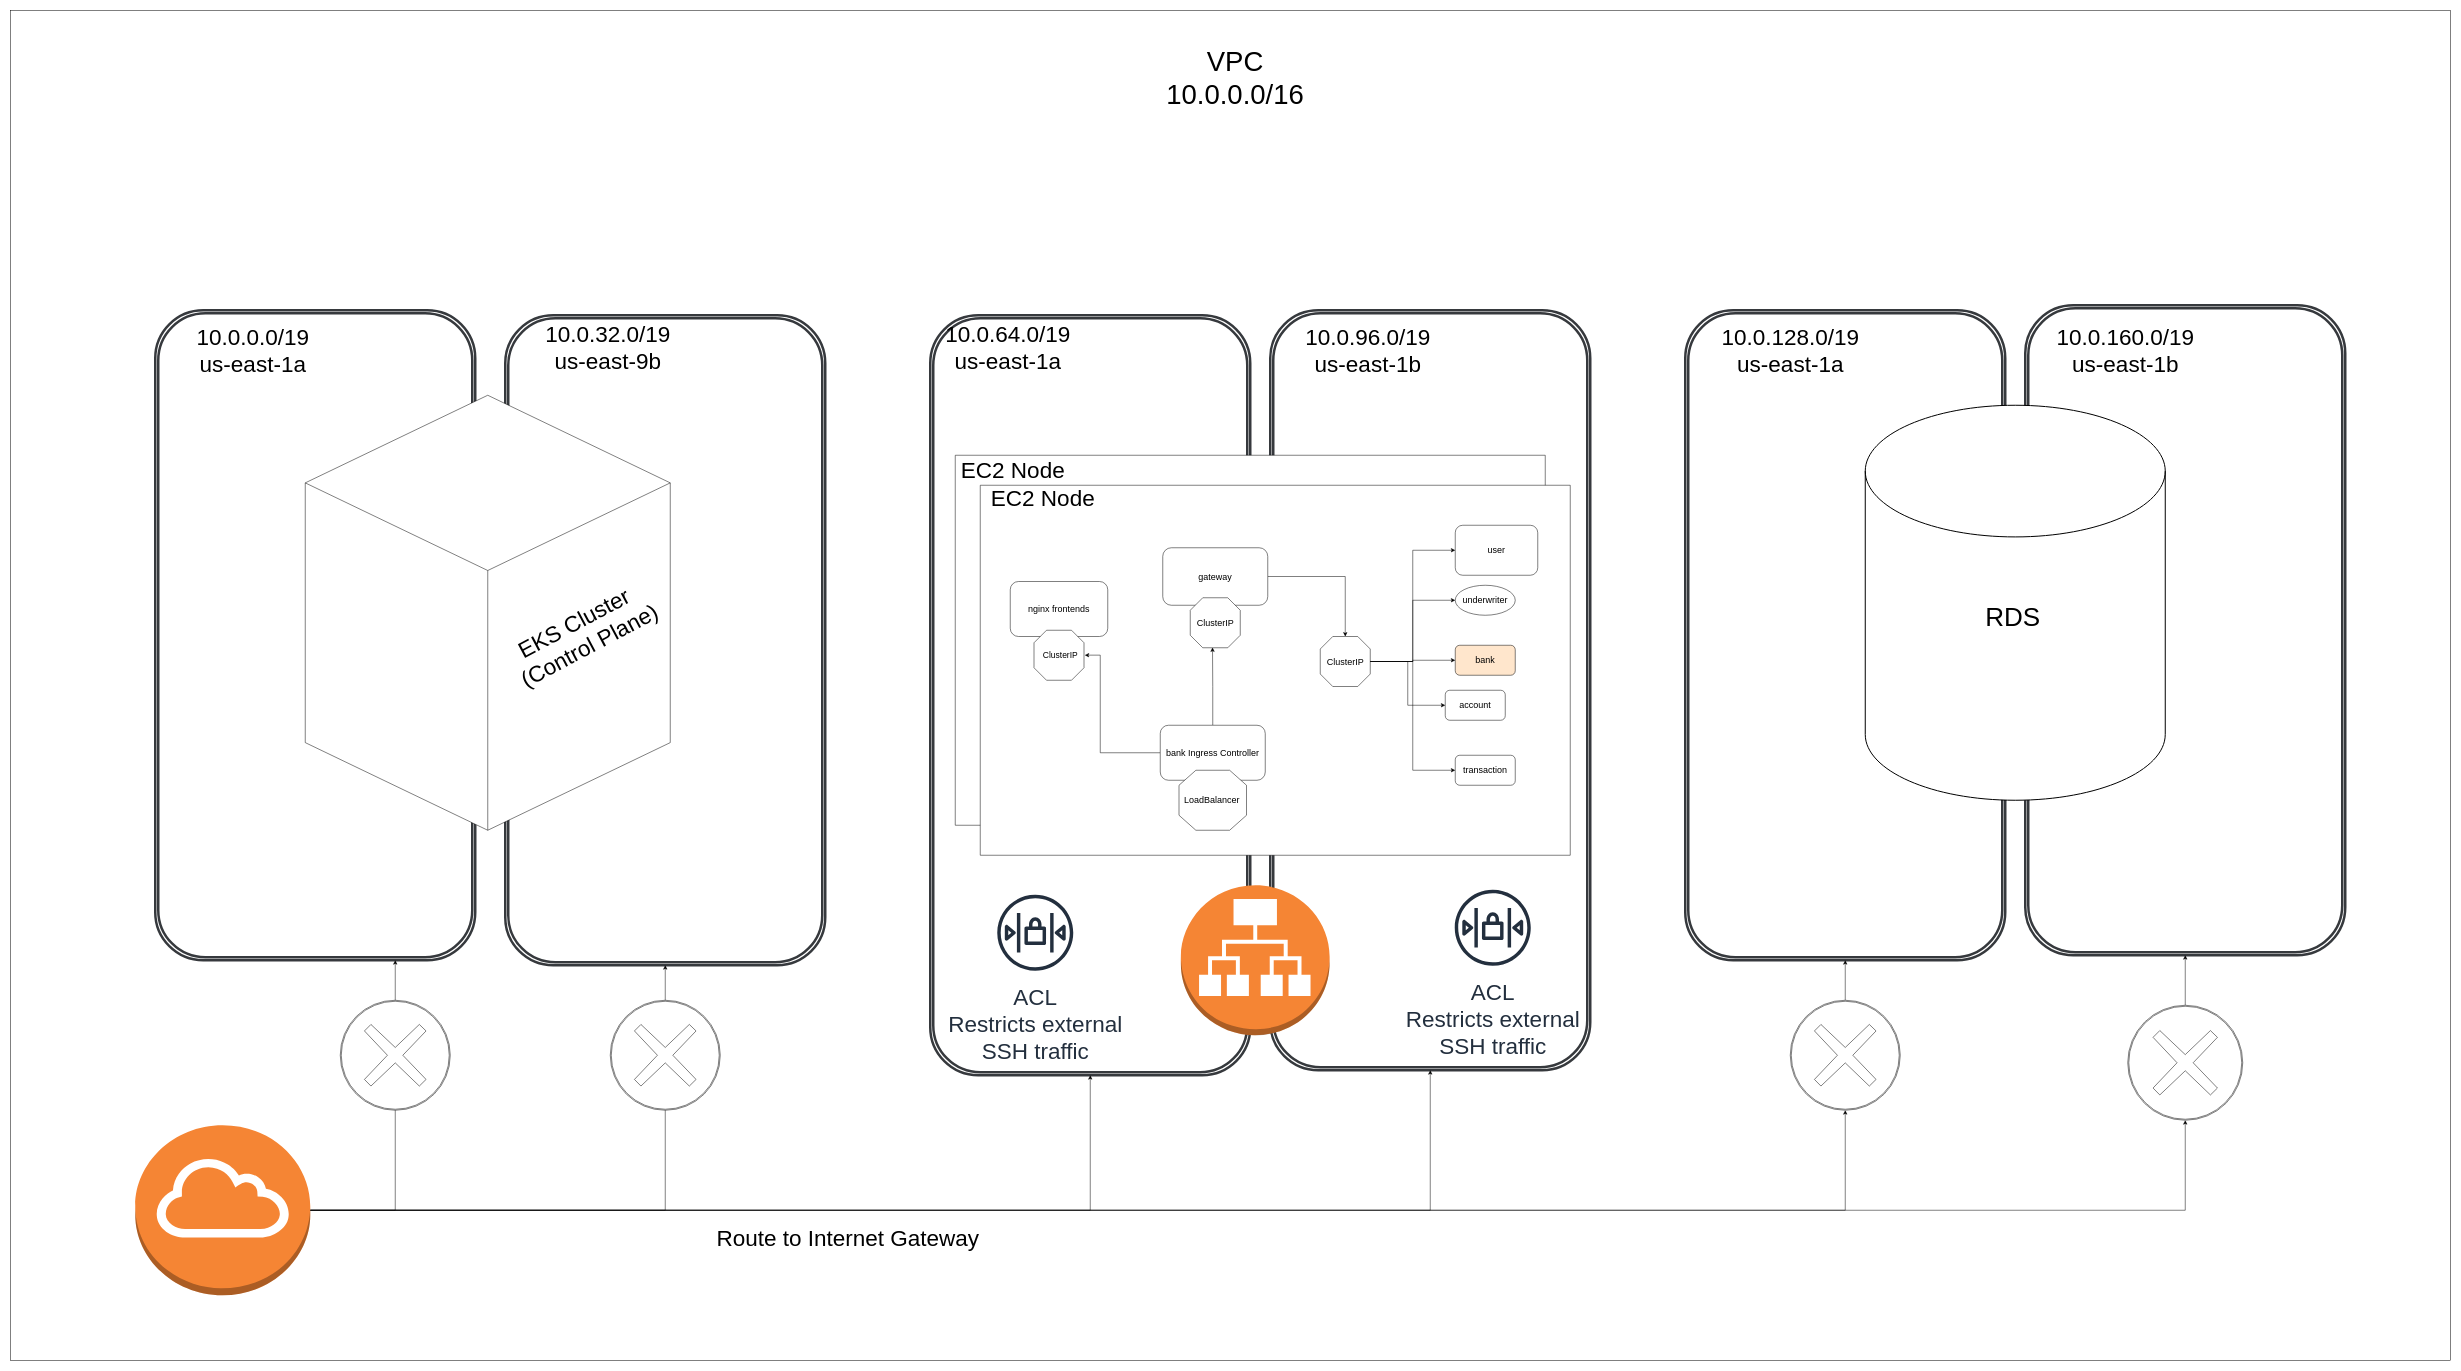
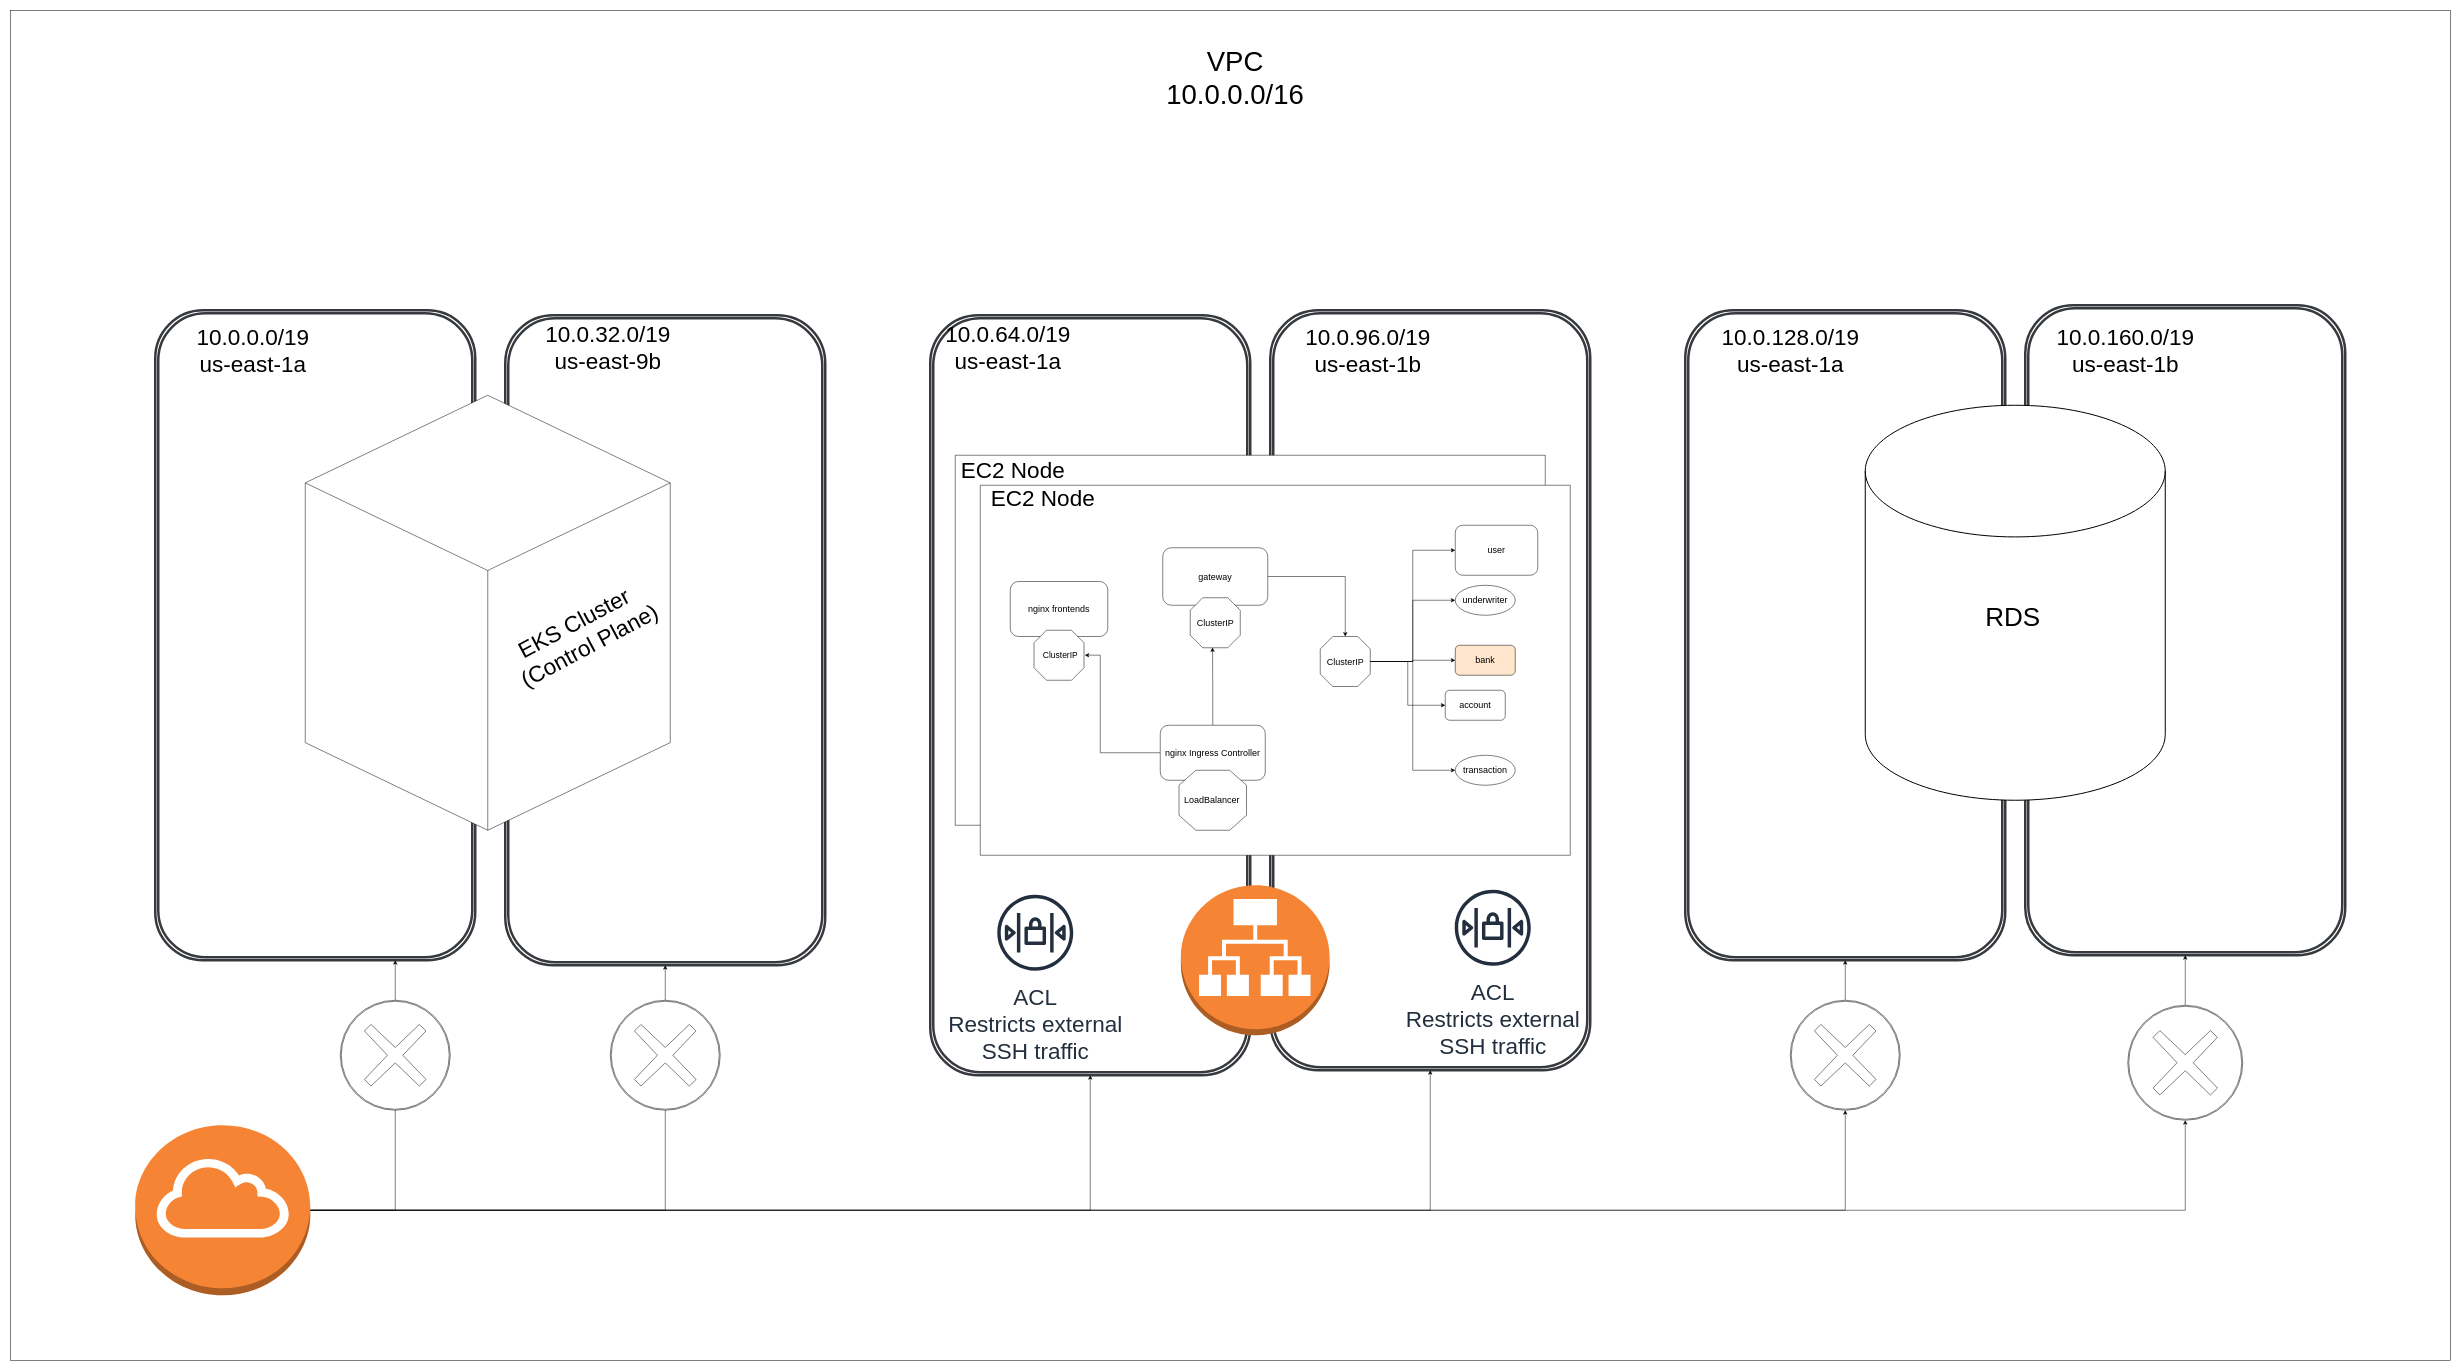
(1213, 753) -> (1213, 753)
(1485, 770) -> (1485, 770)
(848, 1238) -> none
